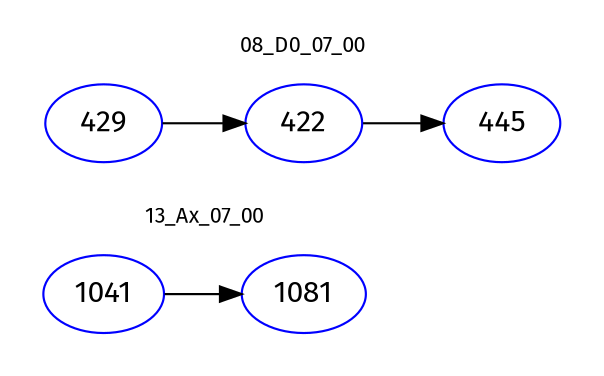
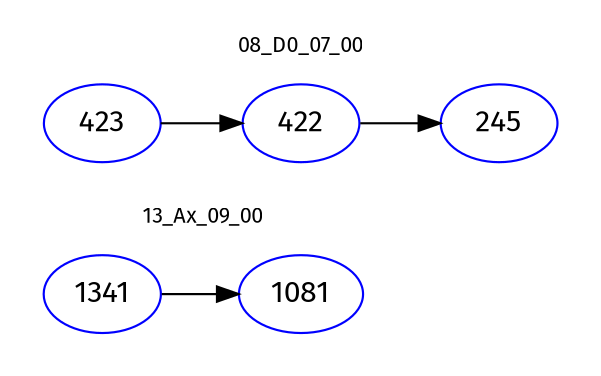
(104, 123) -> (102, 123)
(502, 123) -> (499, 123)
(204, 217) -> (203, 217)
(104, 294) -> (102, 294)
